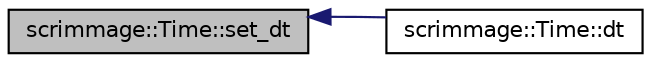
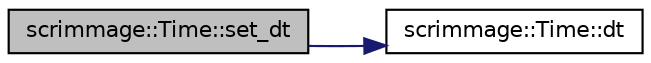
(358, 17) -> (336, 46)
